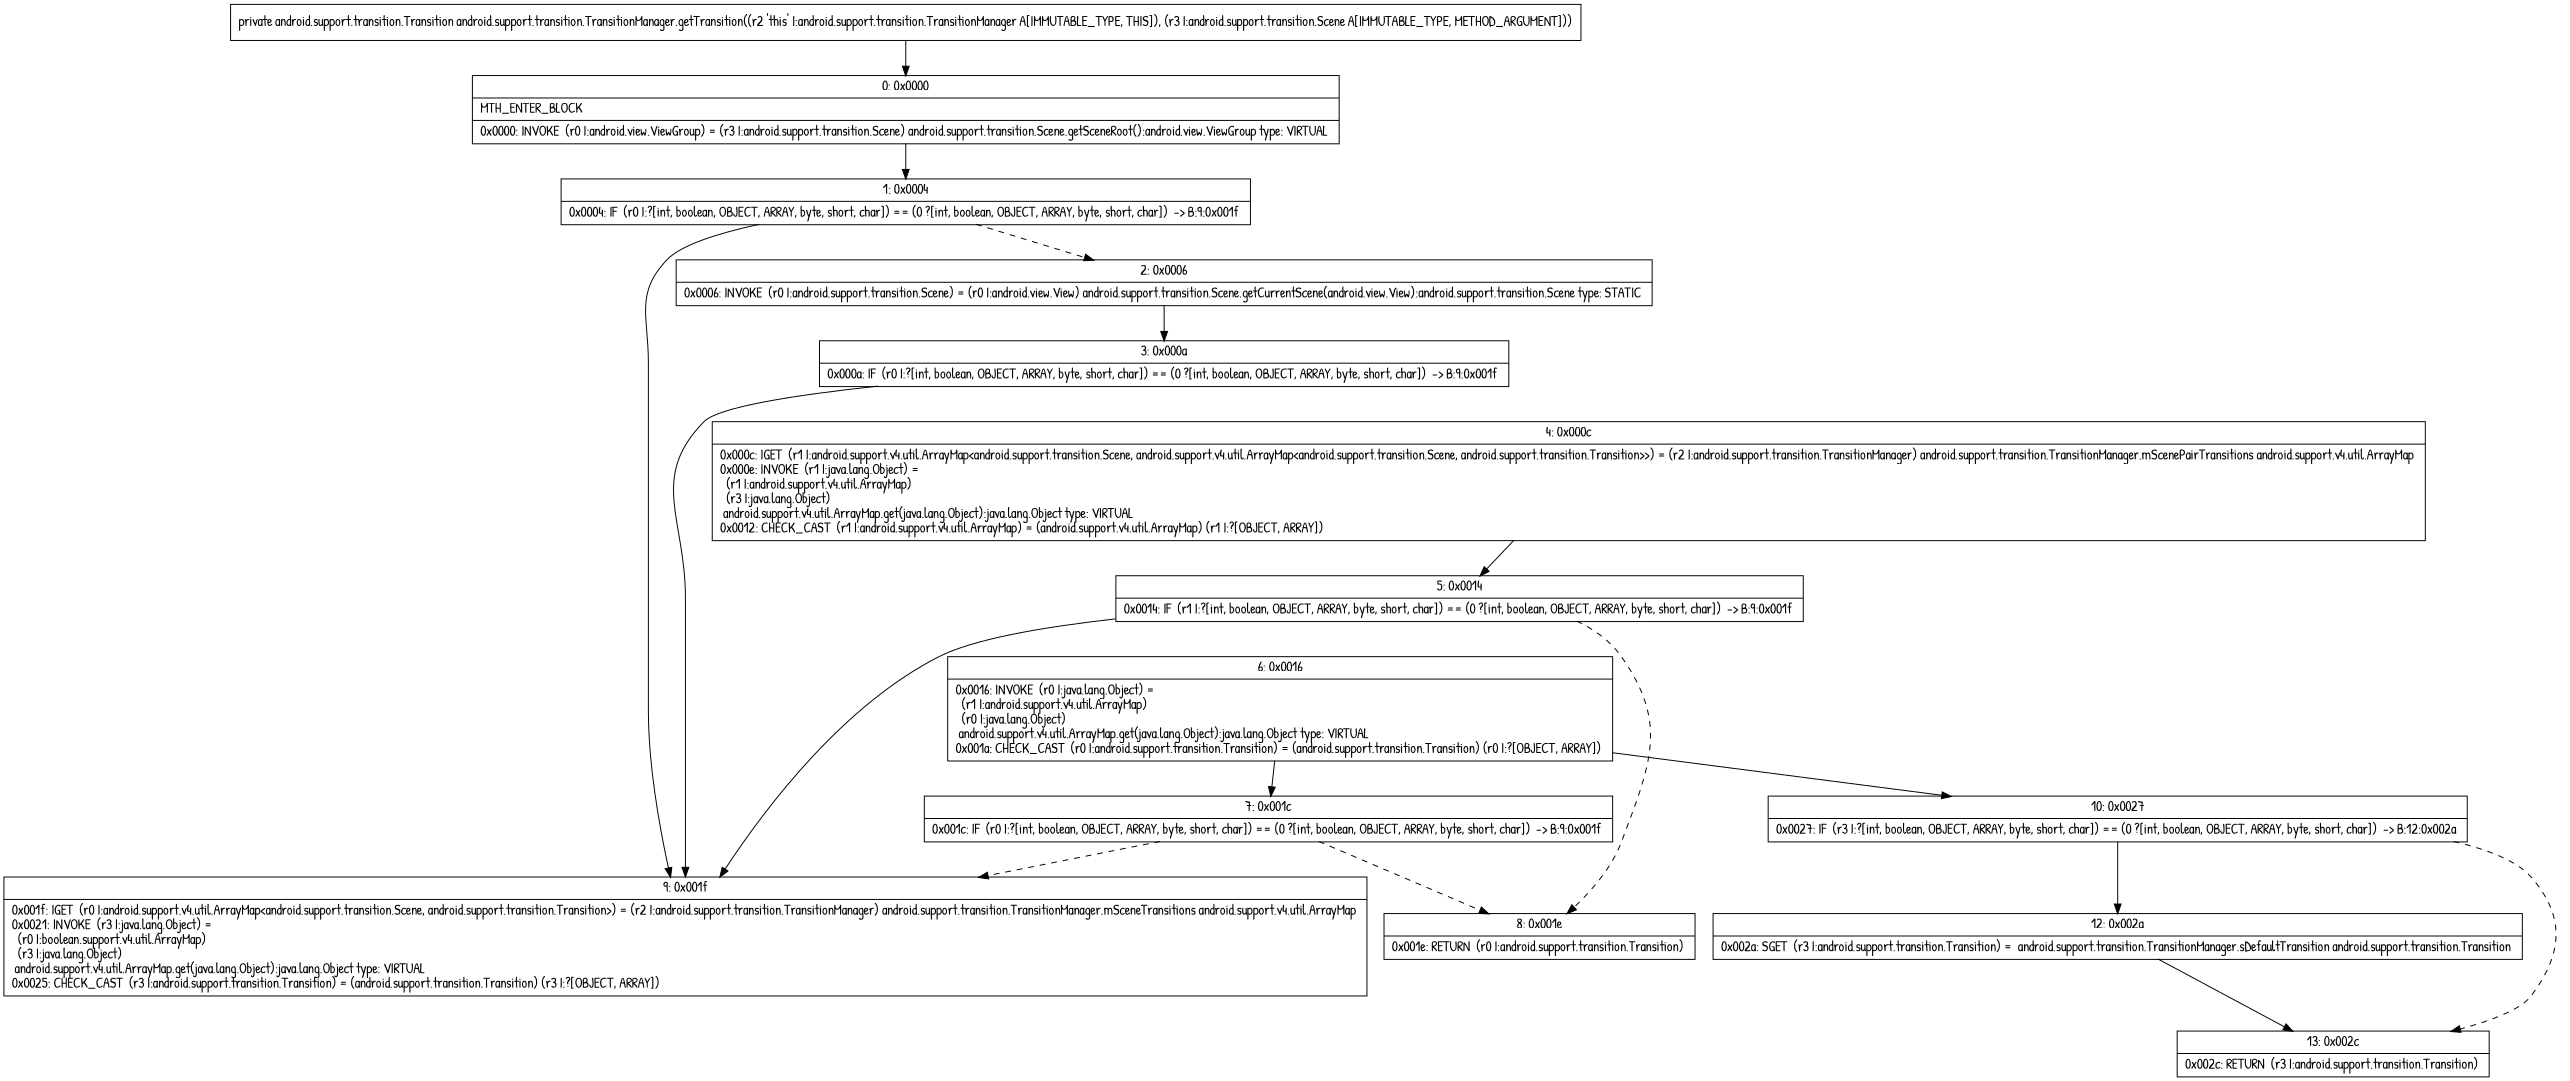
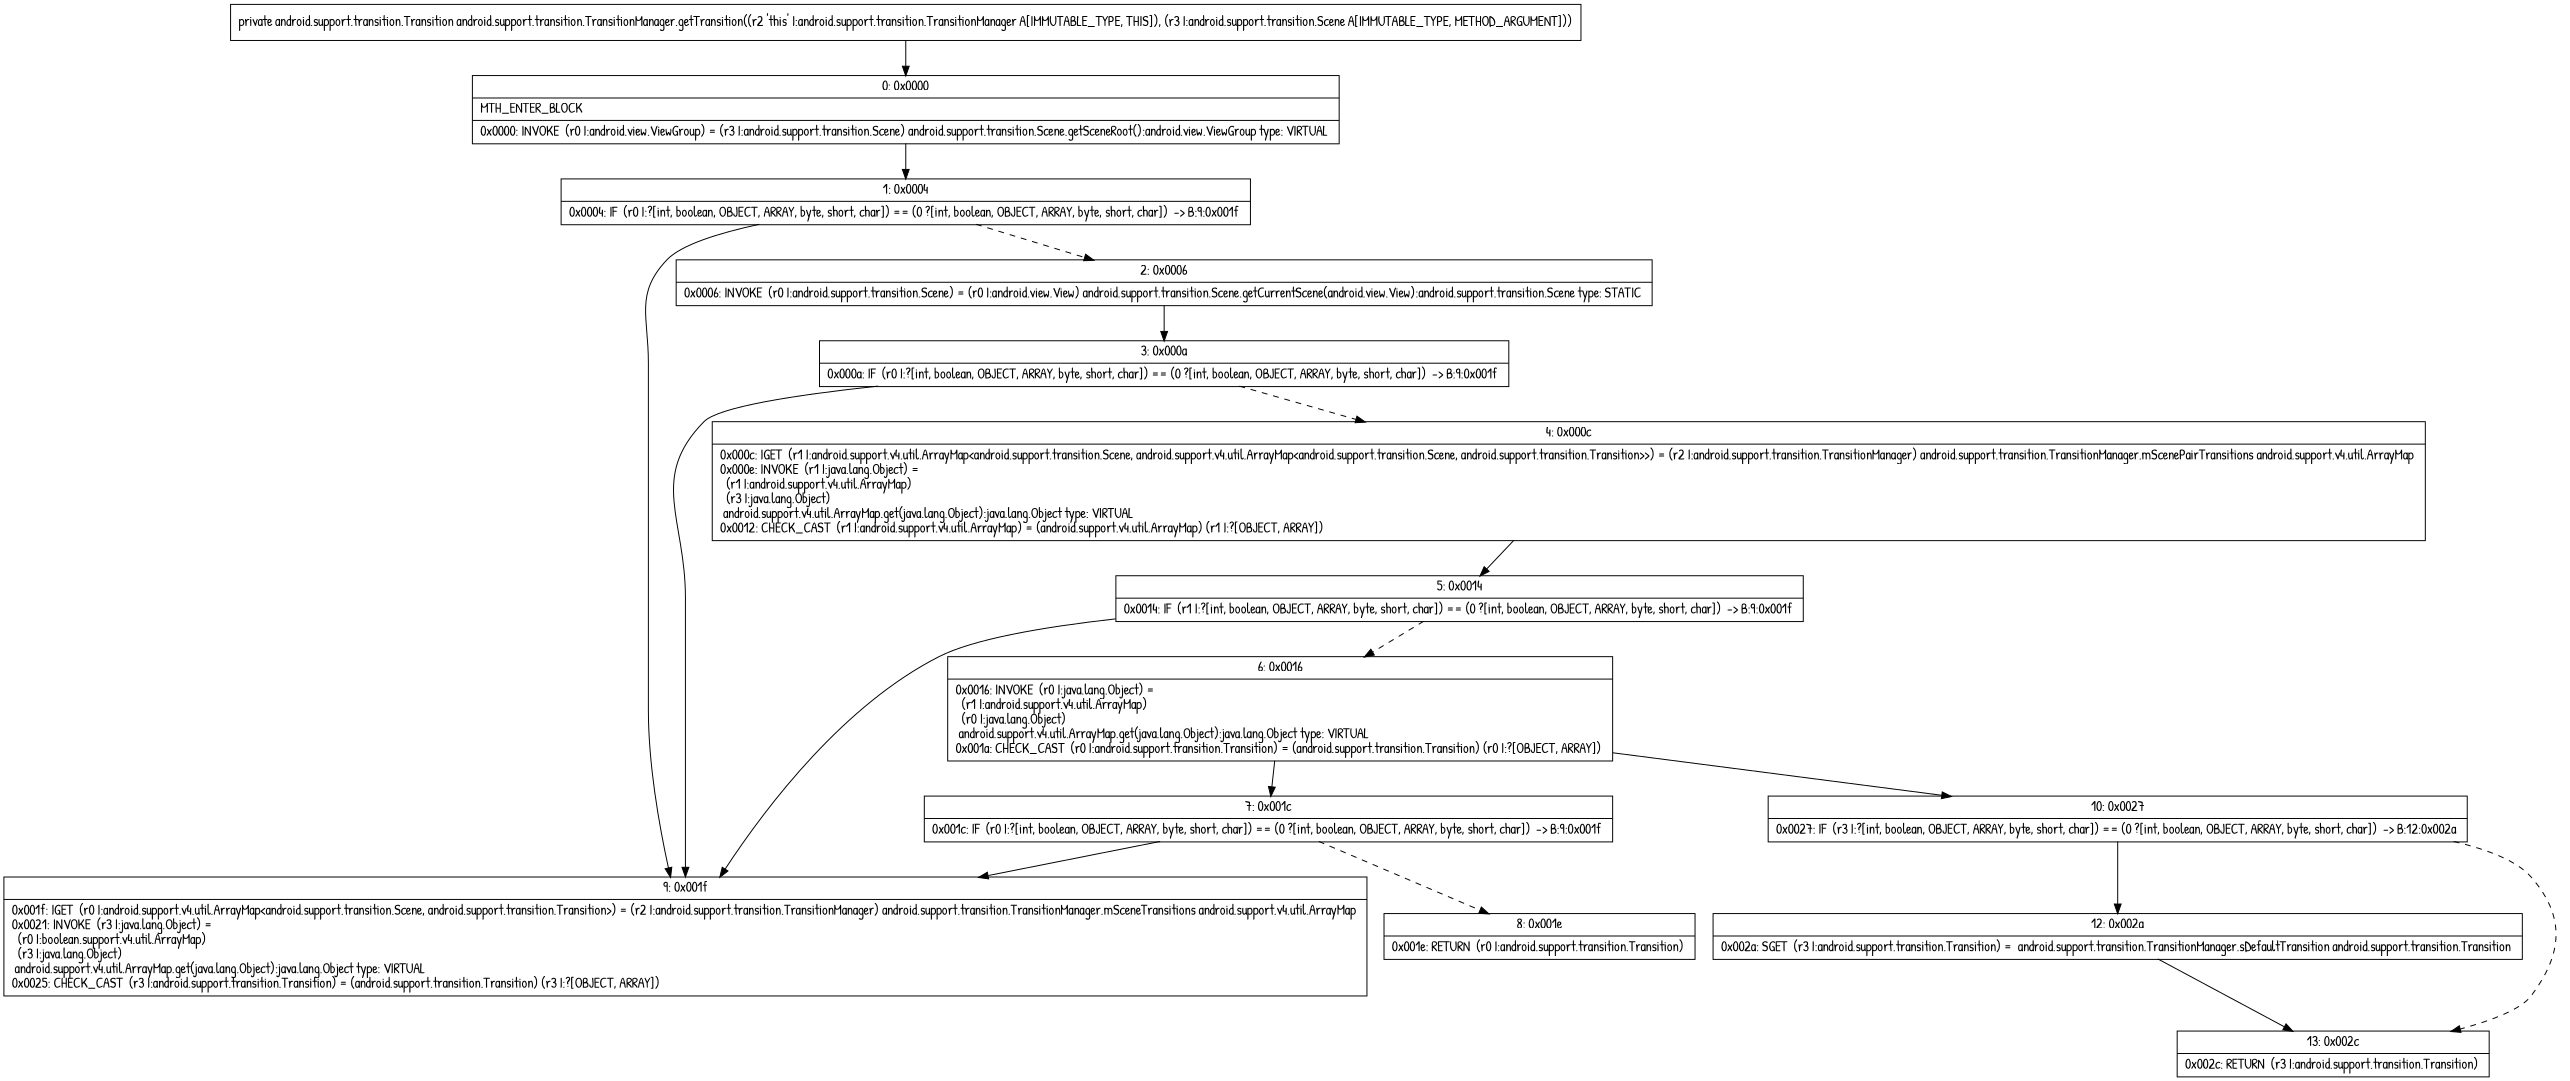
none -> (1298, 403)
(1649, 751) -> (1398, 637)
(1074, 858) -> (1074, 858)
